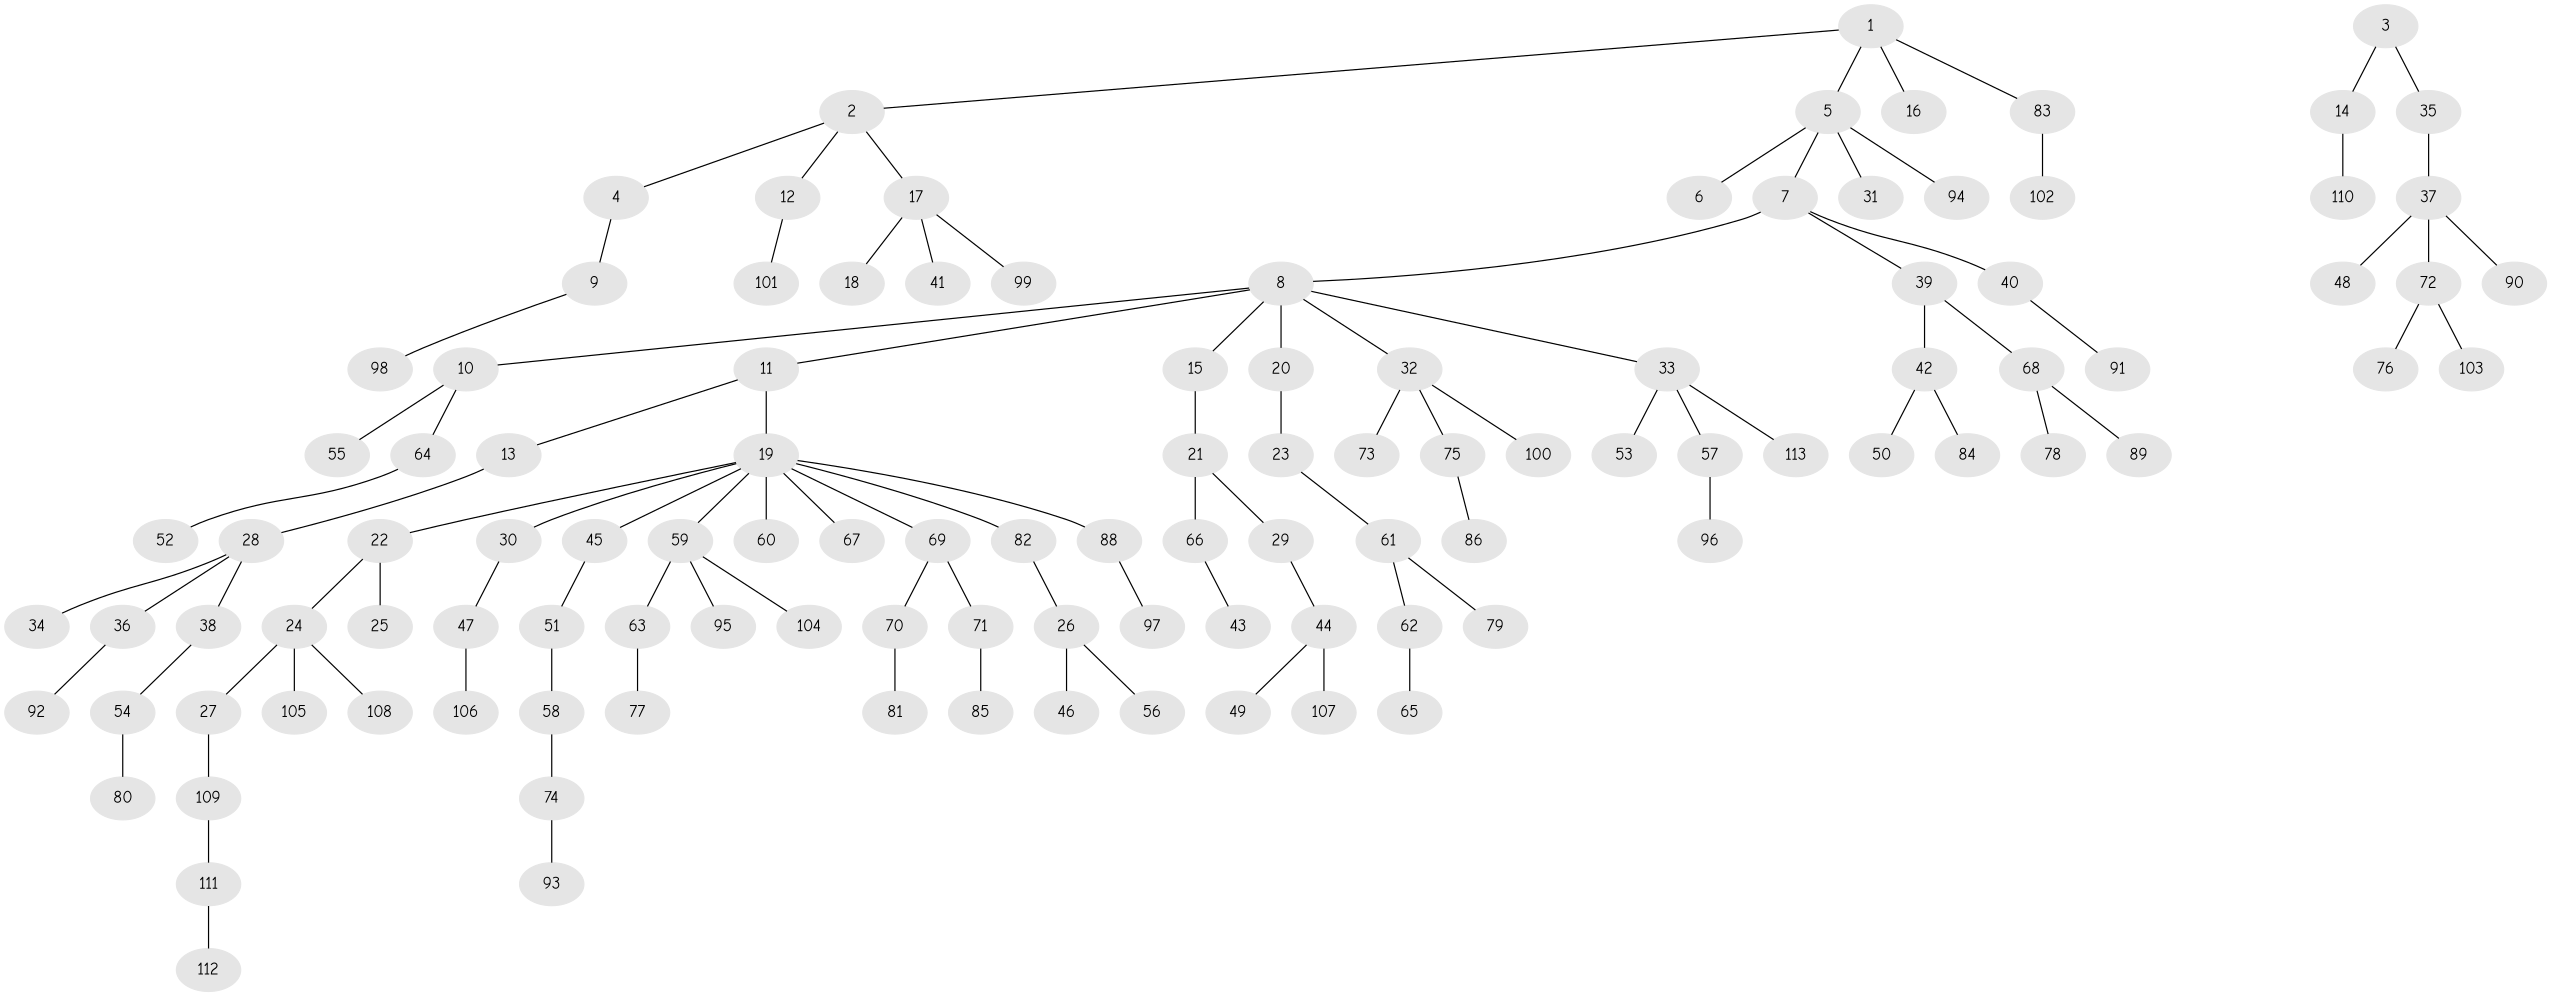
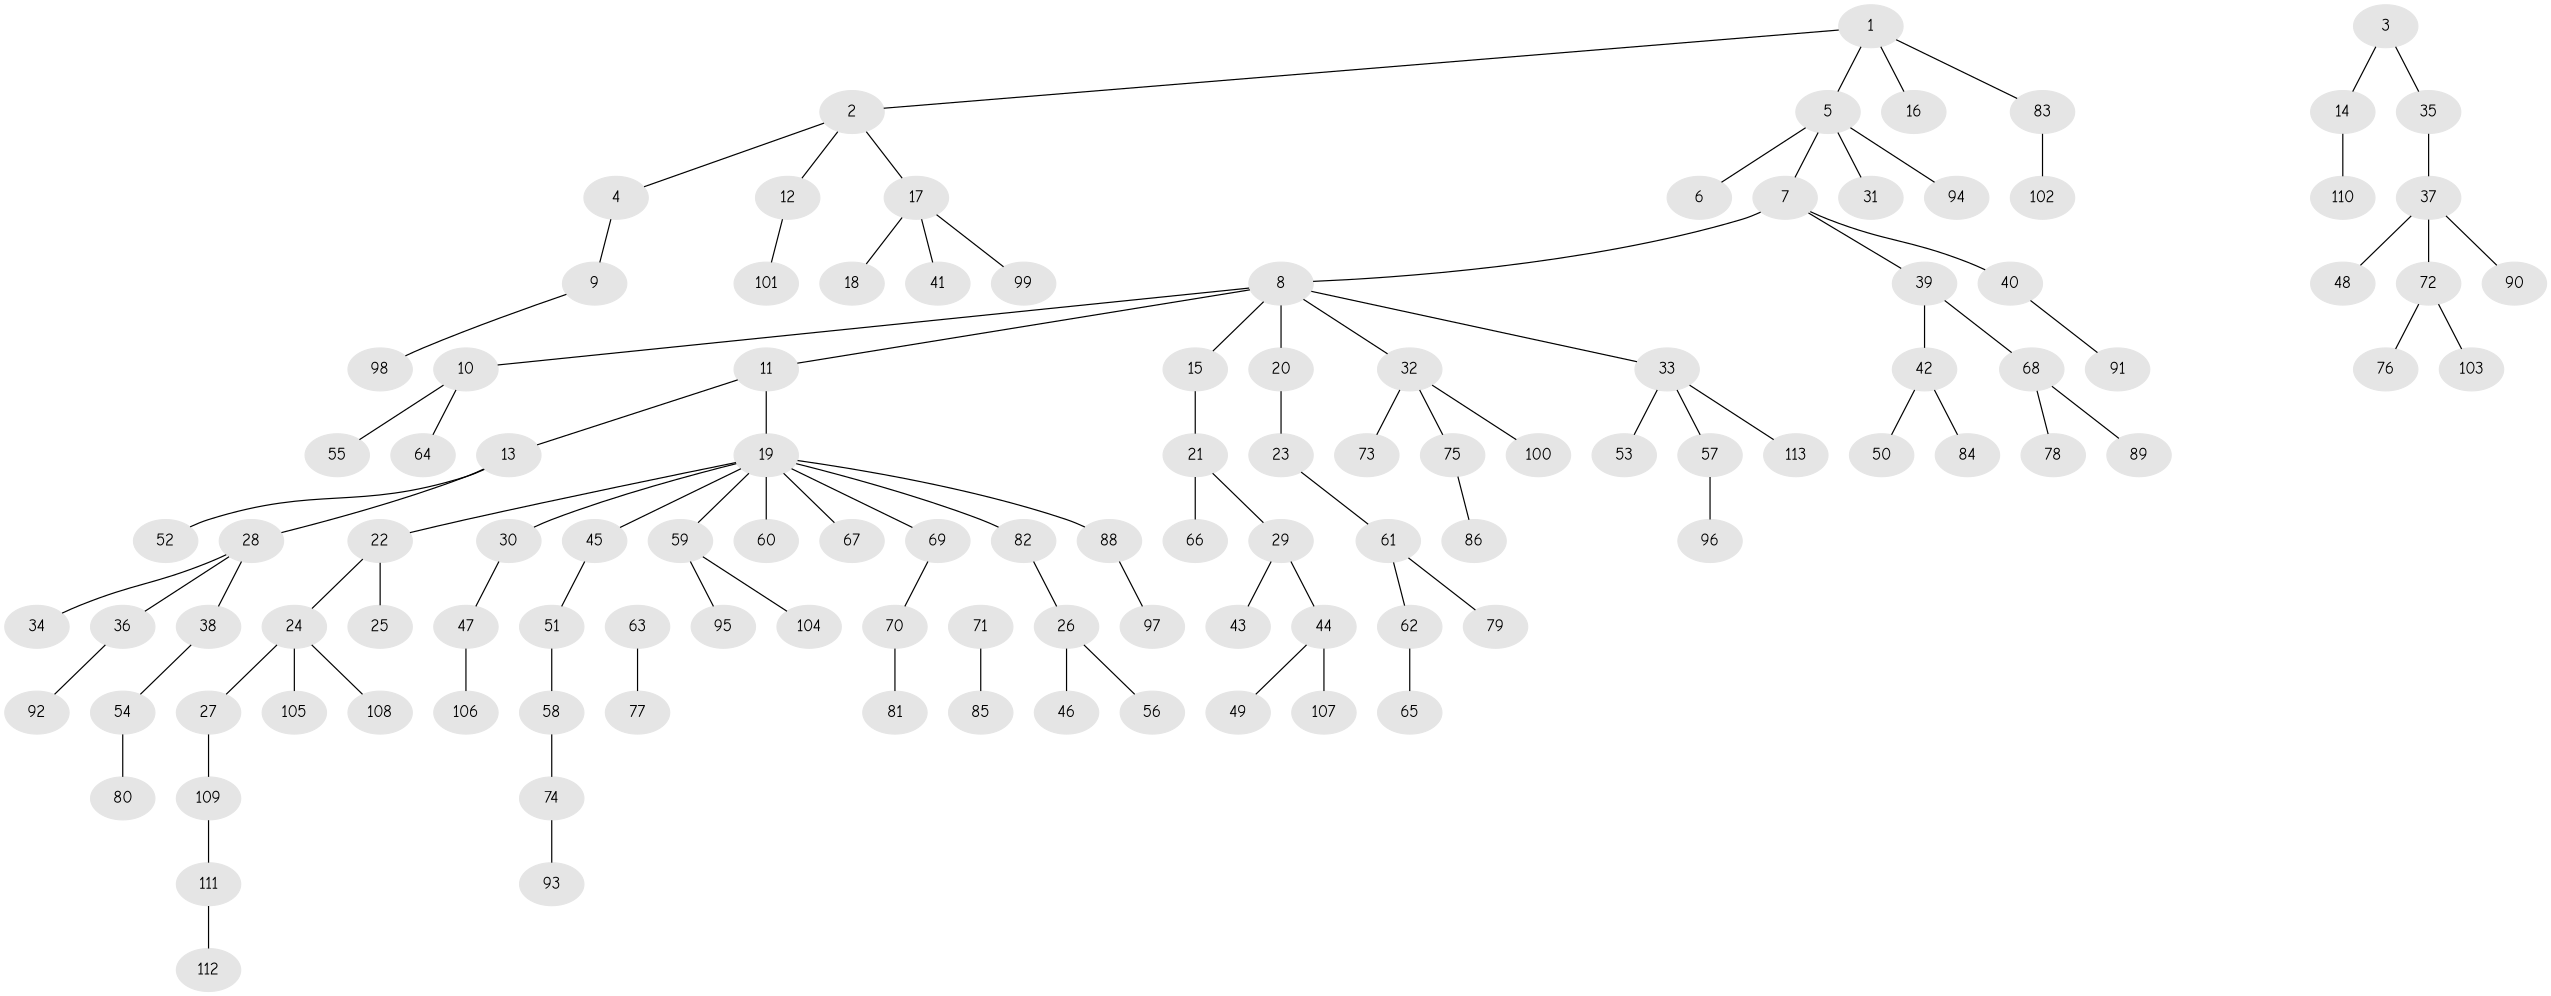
(294, 498) -> (337, 498)
(659, 584) -> none
(959, 584) -> none
(1217, 584) -> (1260, 584)
